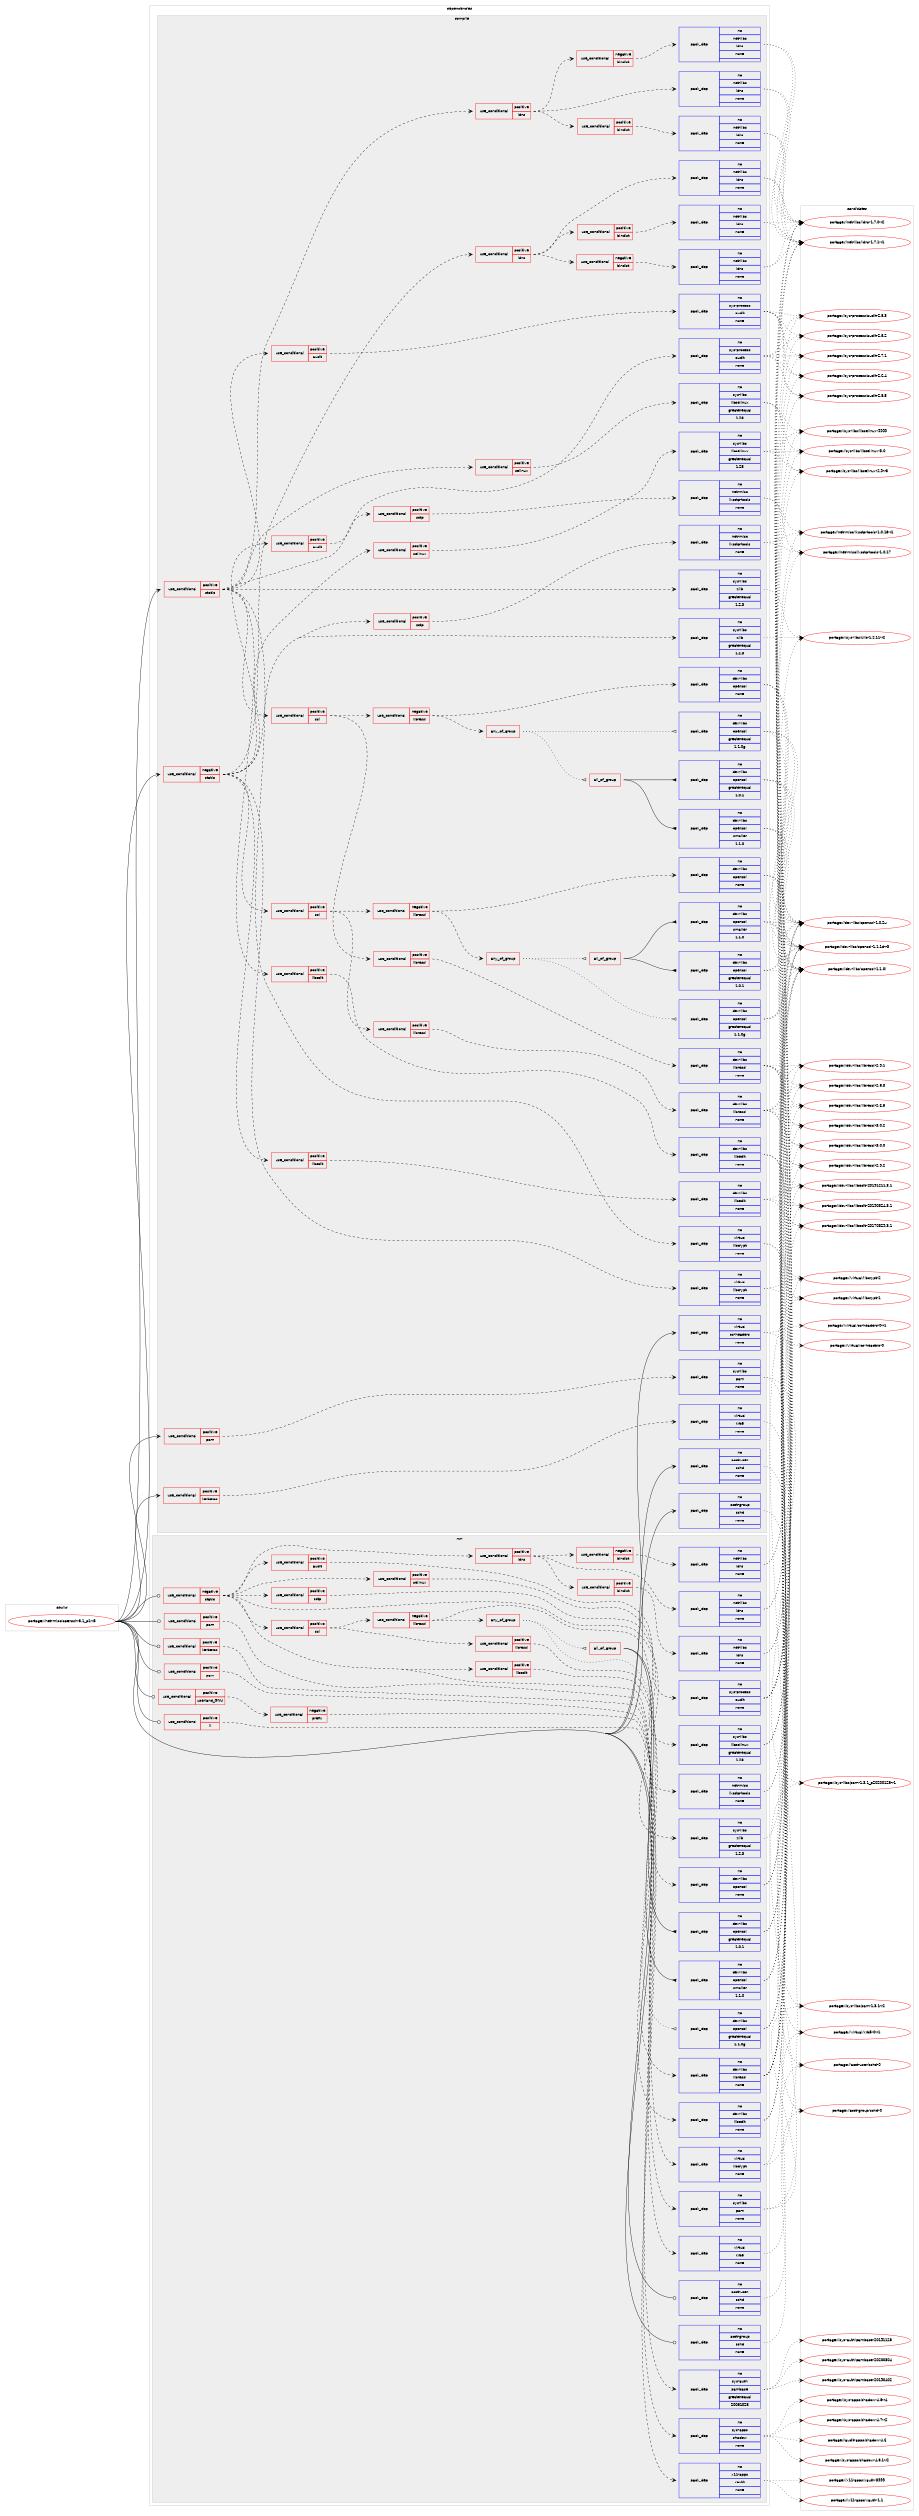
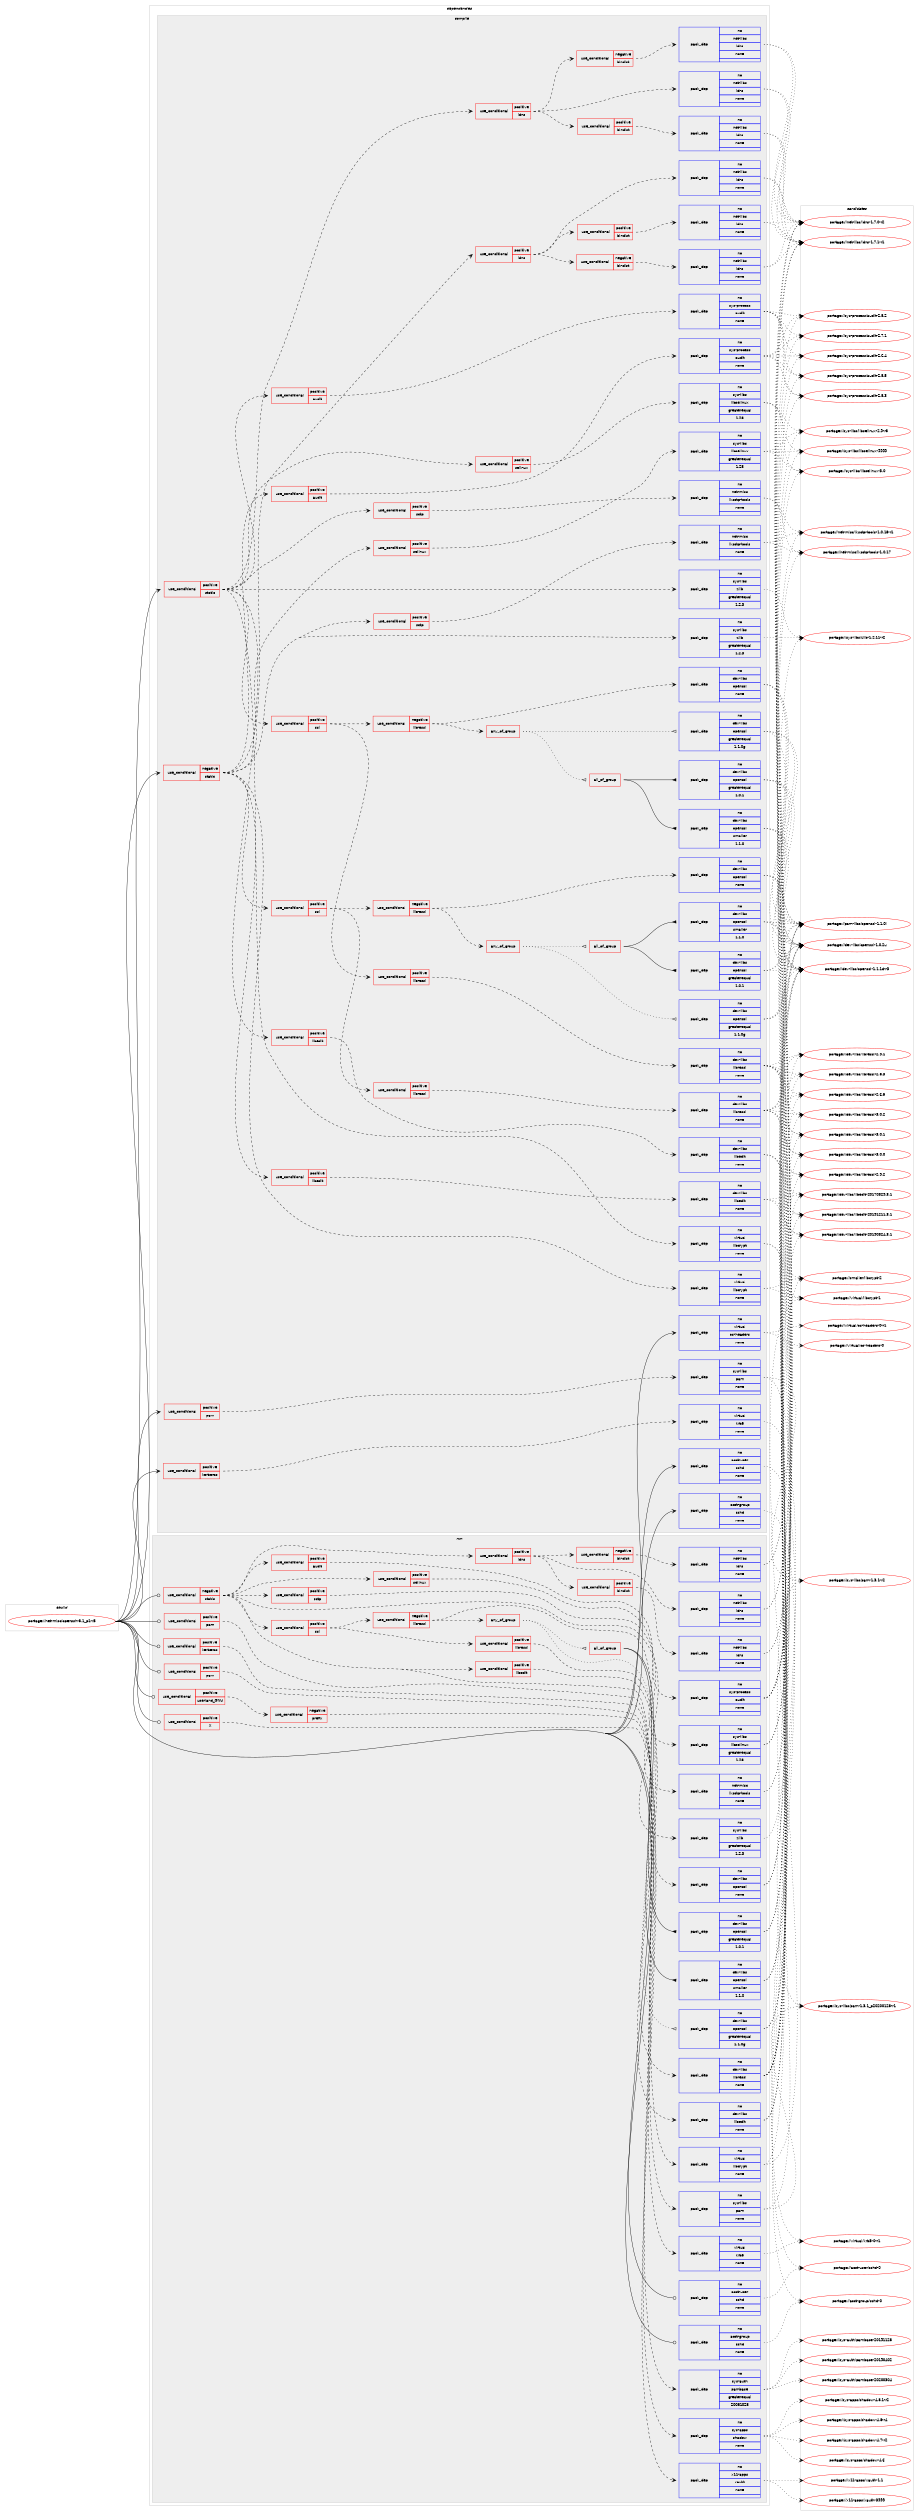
(857, 969) -> (857, 924)
none -> (857, 1135)
(857, 1278) -> (857, 1278)
(857, 2440) -> (857, 2460)
